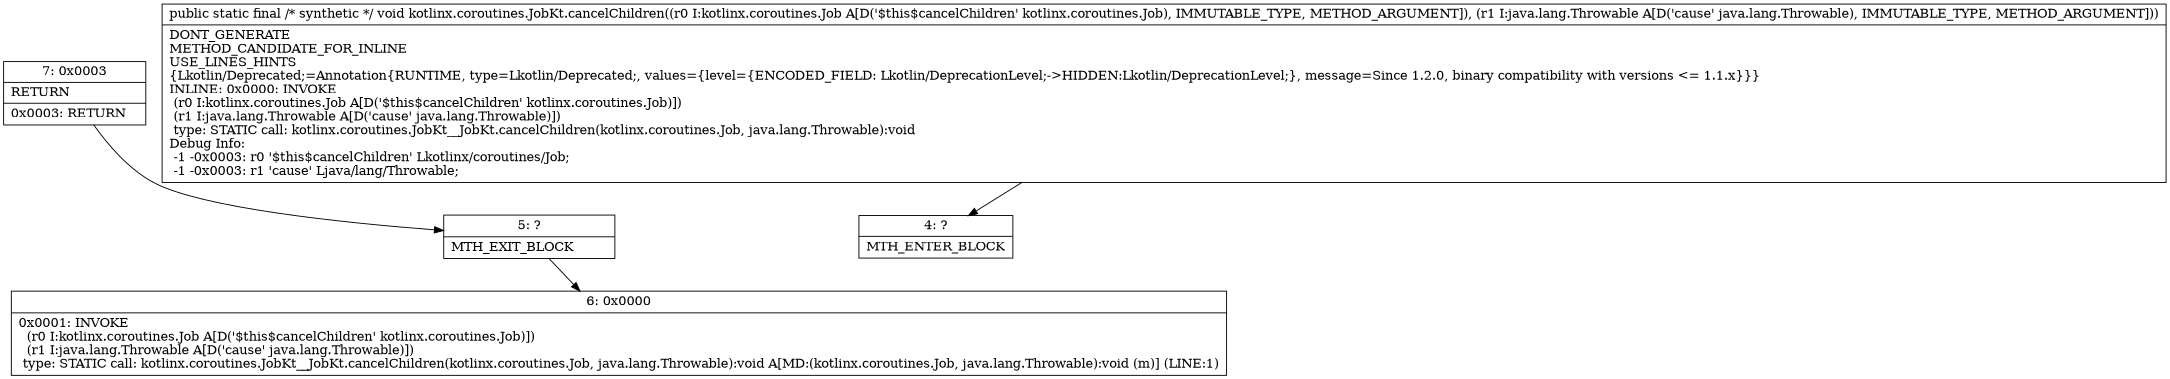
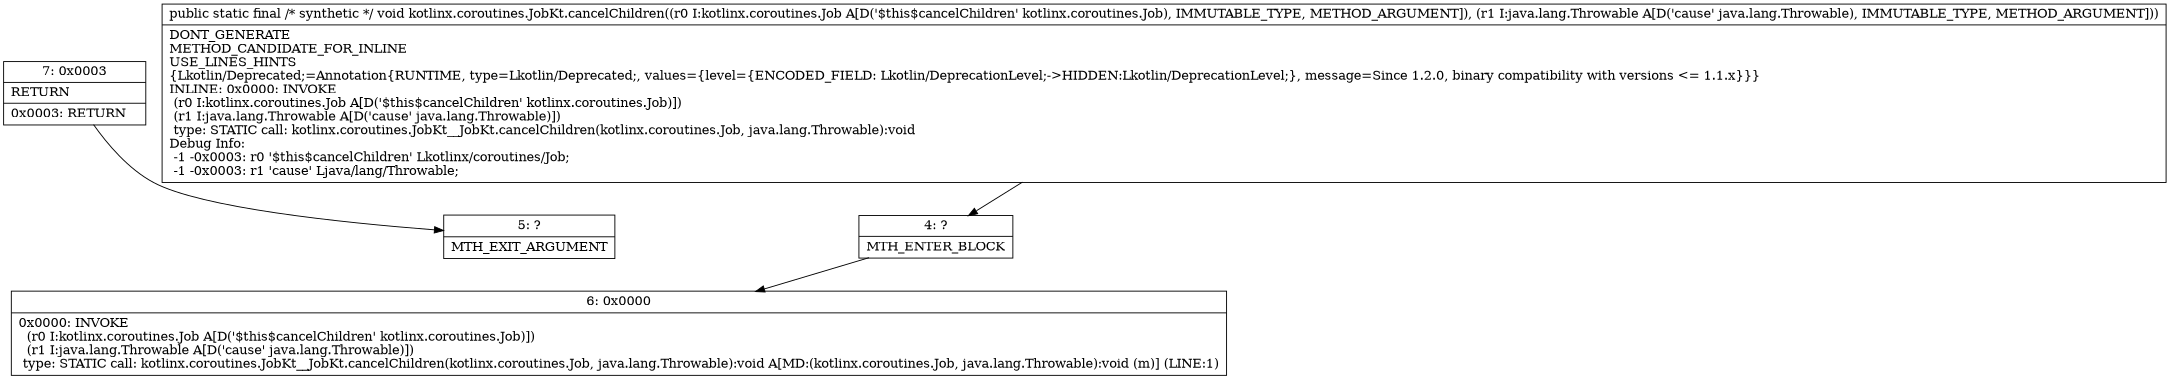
(513, 247) -> (529, 247)
(561, 271) -> (817, 273)
(78, 323) -> (78, 323)
